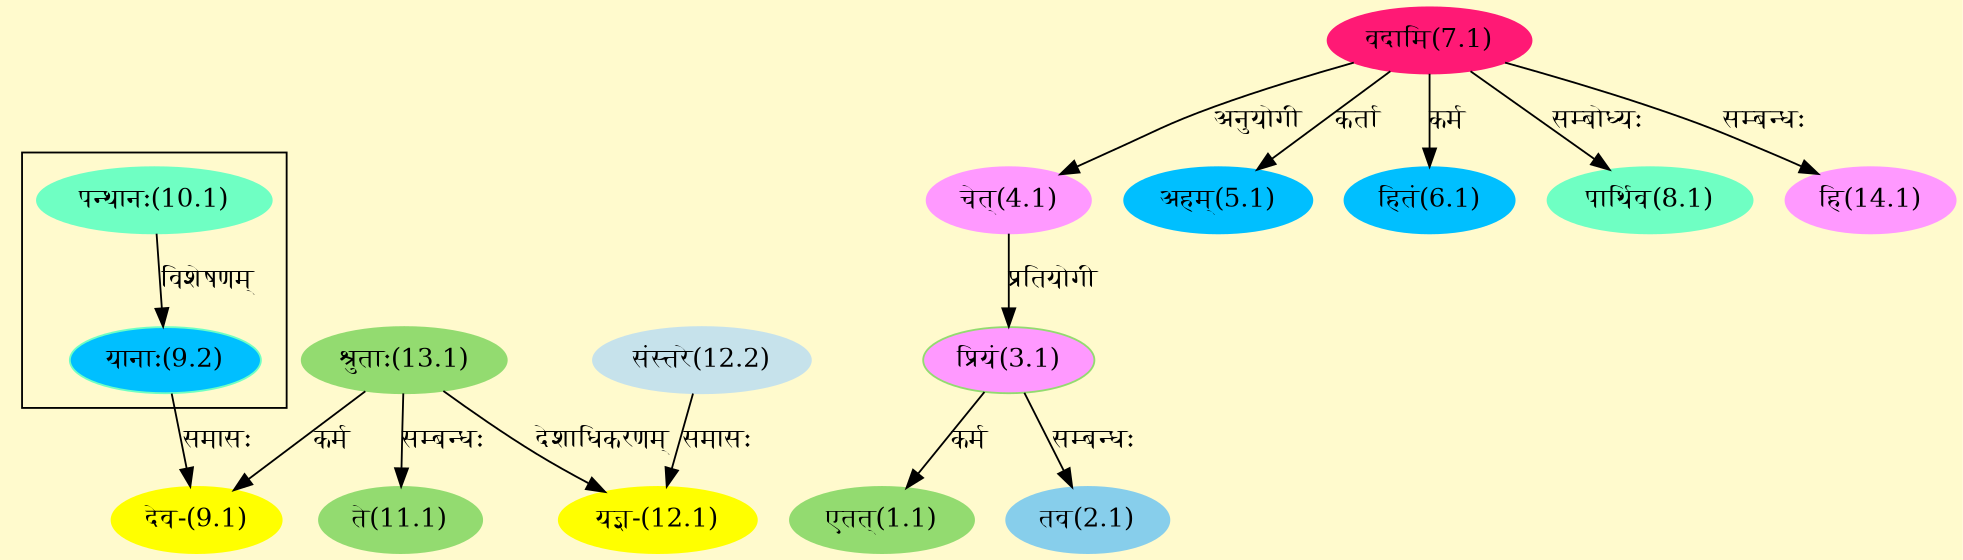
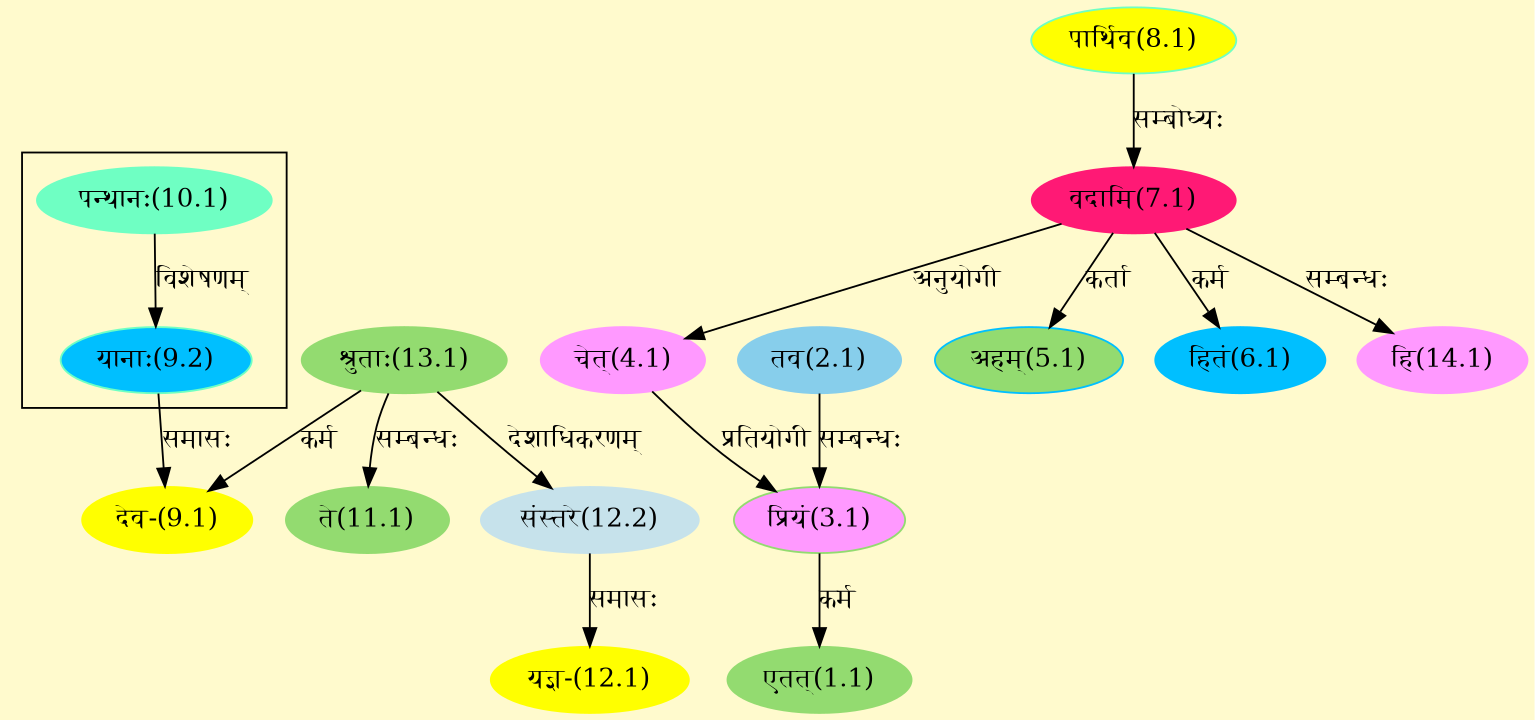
(1532, 115) -> (1134, 111)
(1218, 200) -> (1029, 360)
(1650, 200) -> (1134, 40)
(1044, 432) -> (820, 431)
(514, 440) -> (487, 435)
